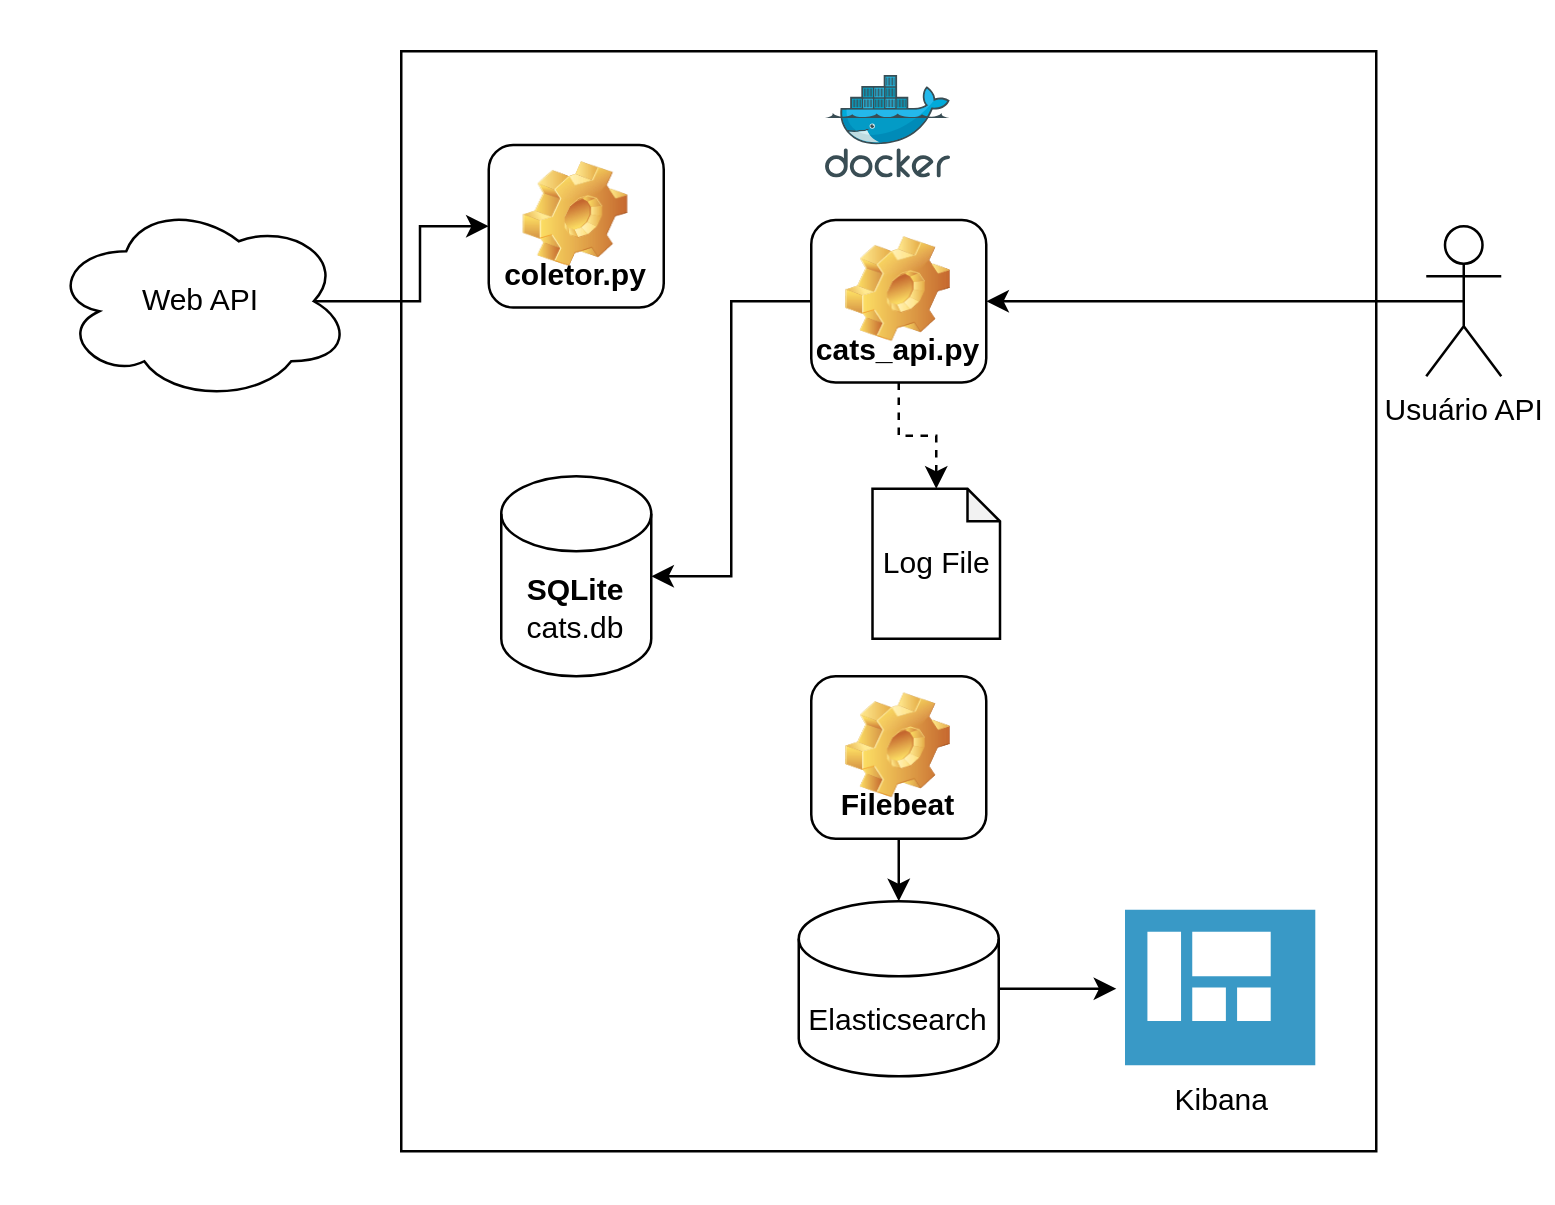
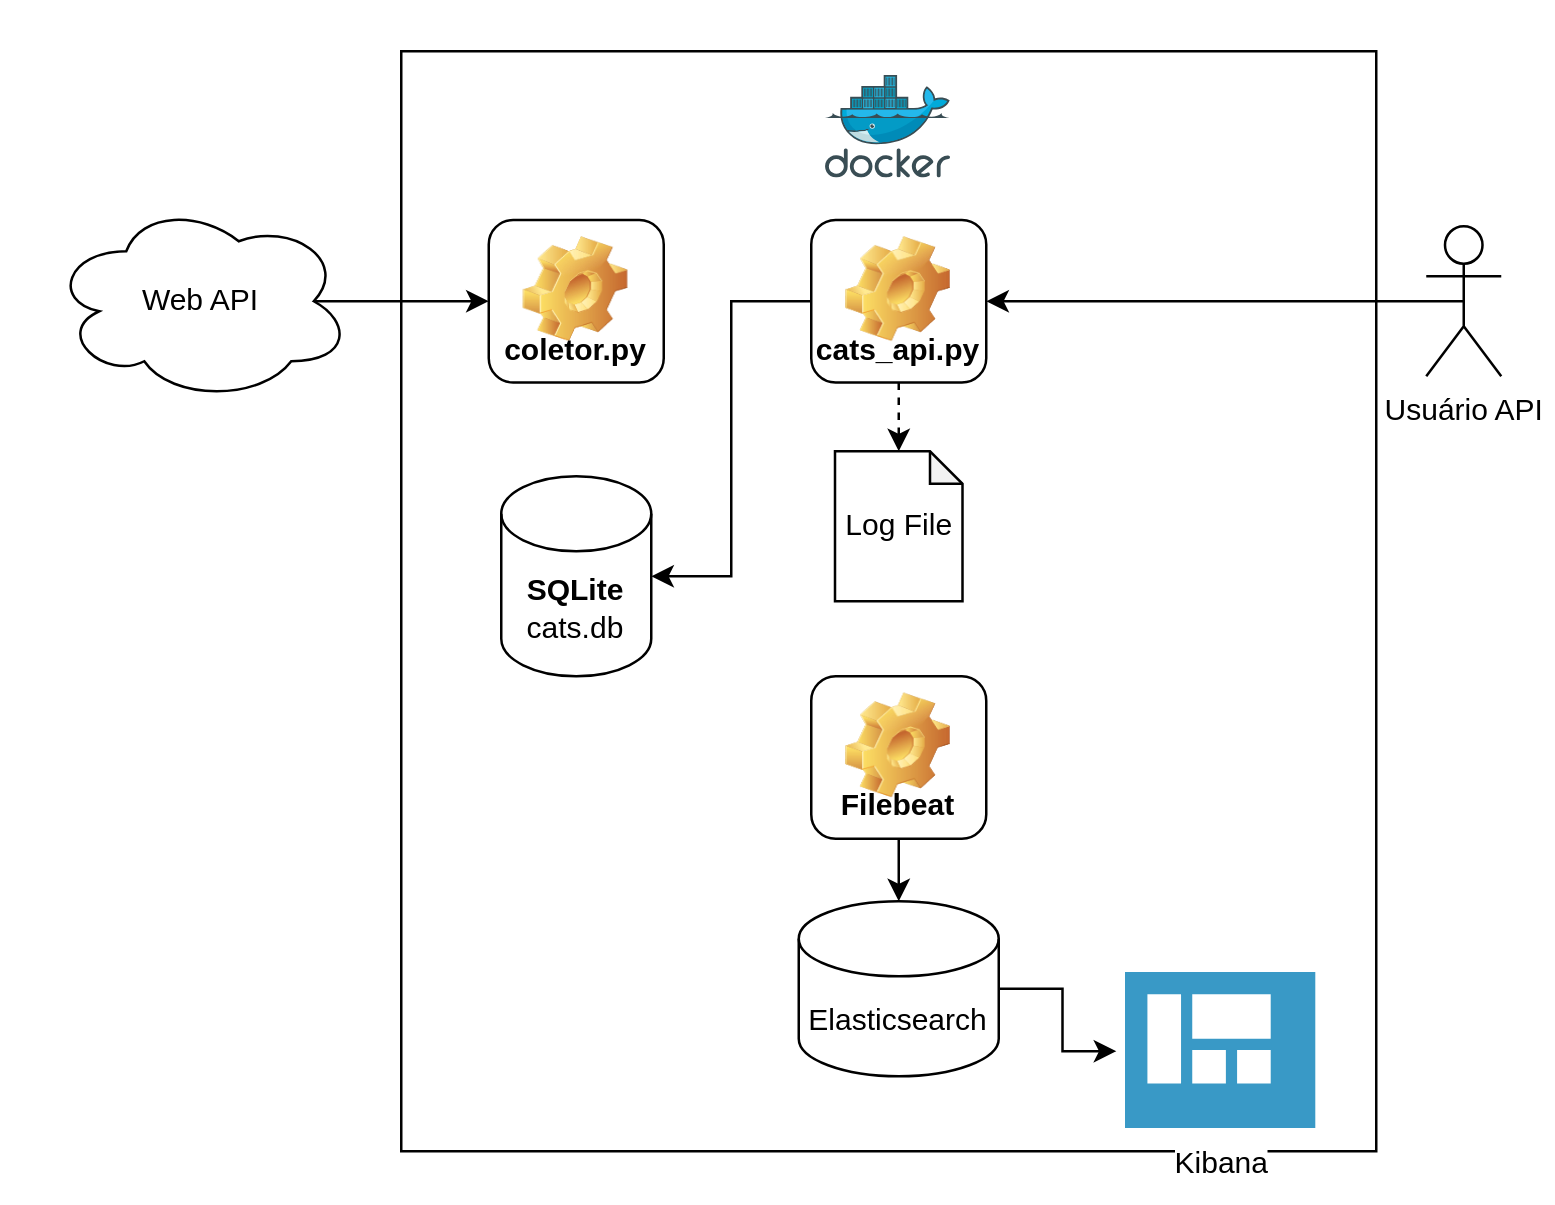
(576, 226) -> (576, 301)
(936, 564) -> (899, 526)
(1222, 989) -> (1222, 1051)
